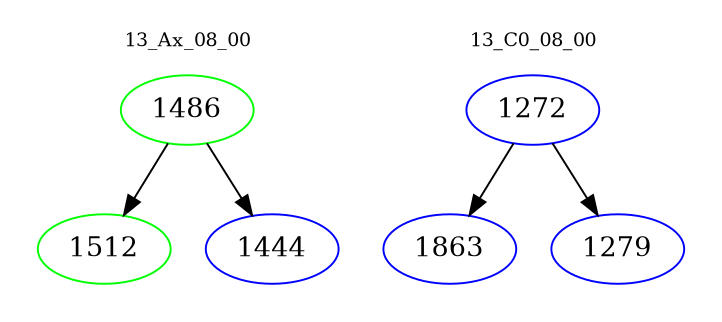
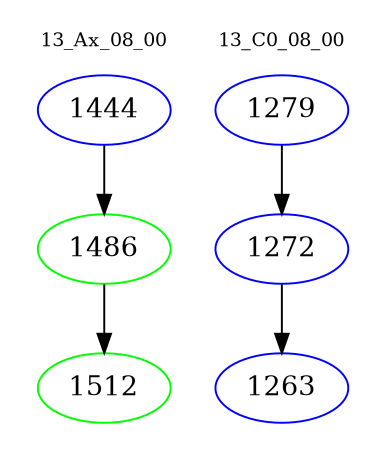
(224, 171) -> (104, 170)
(570, 171) -> (282, 170)
(450, 249) -> (282, 388)
